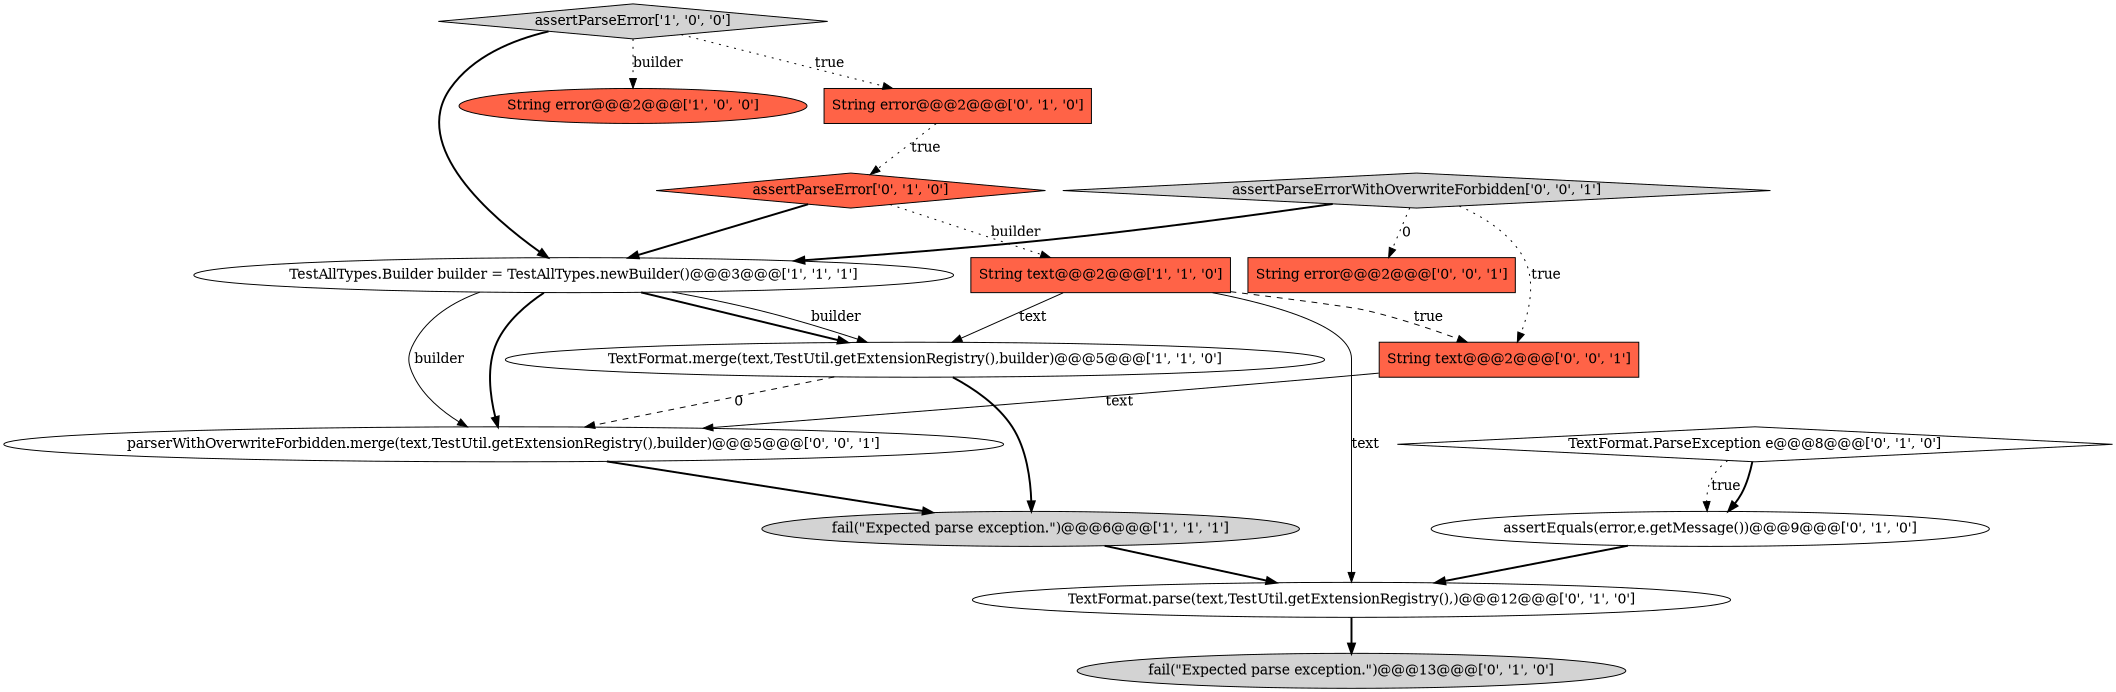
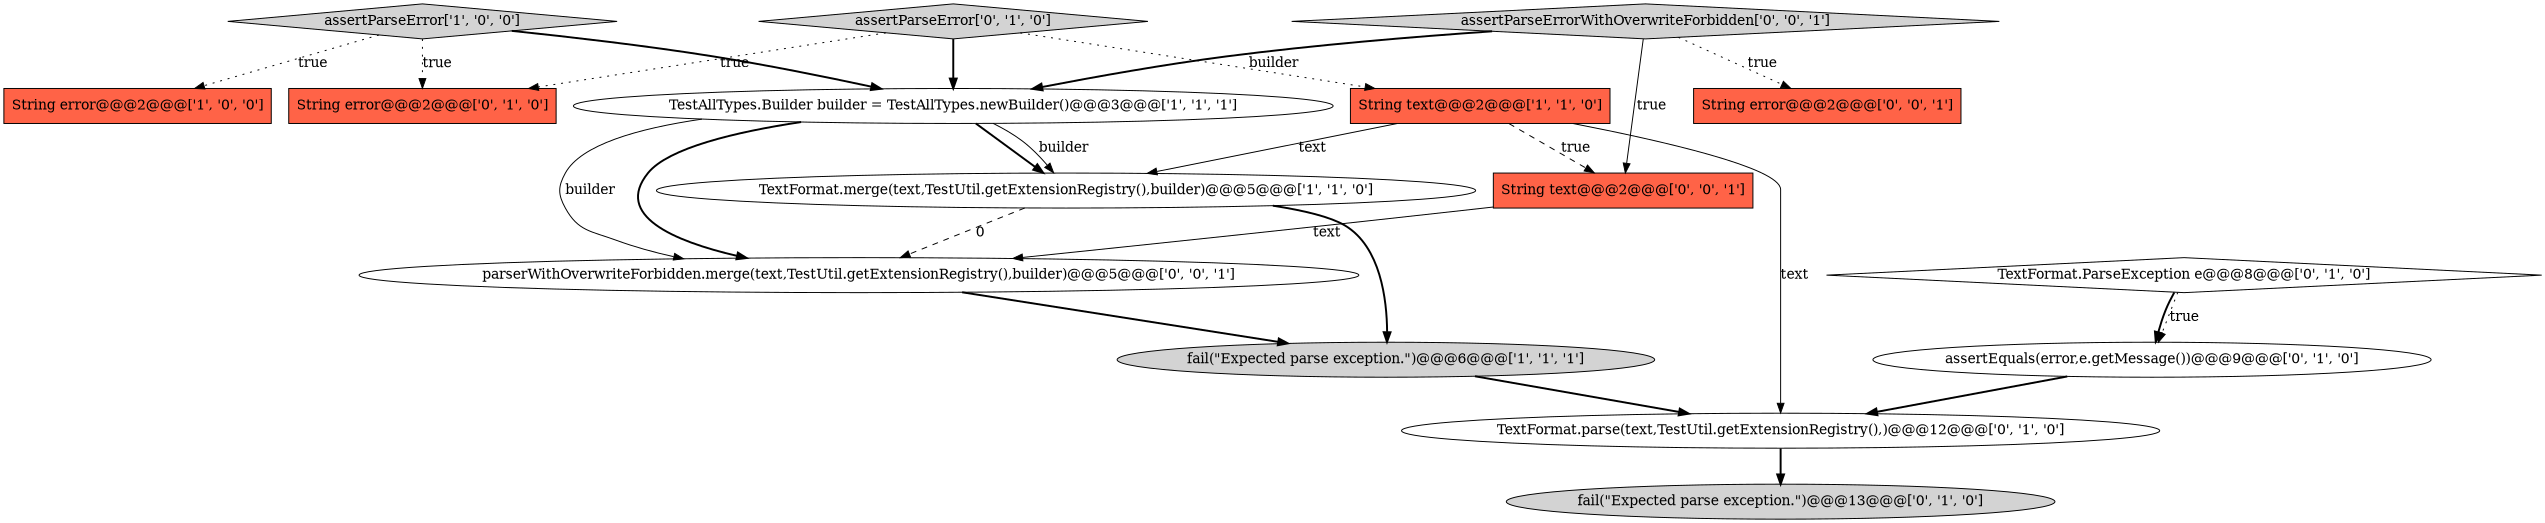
(658, 64) -> (313, 64)
(633, 106) -> (138, 106)
(907, 146) -> (703, 61)
(851, 191) -> (953, 21)
(1407, 233) -> (1763, 64)
(1522, 255) -> (1635, 101)
